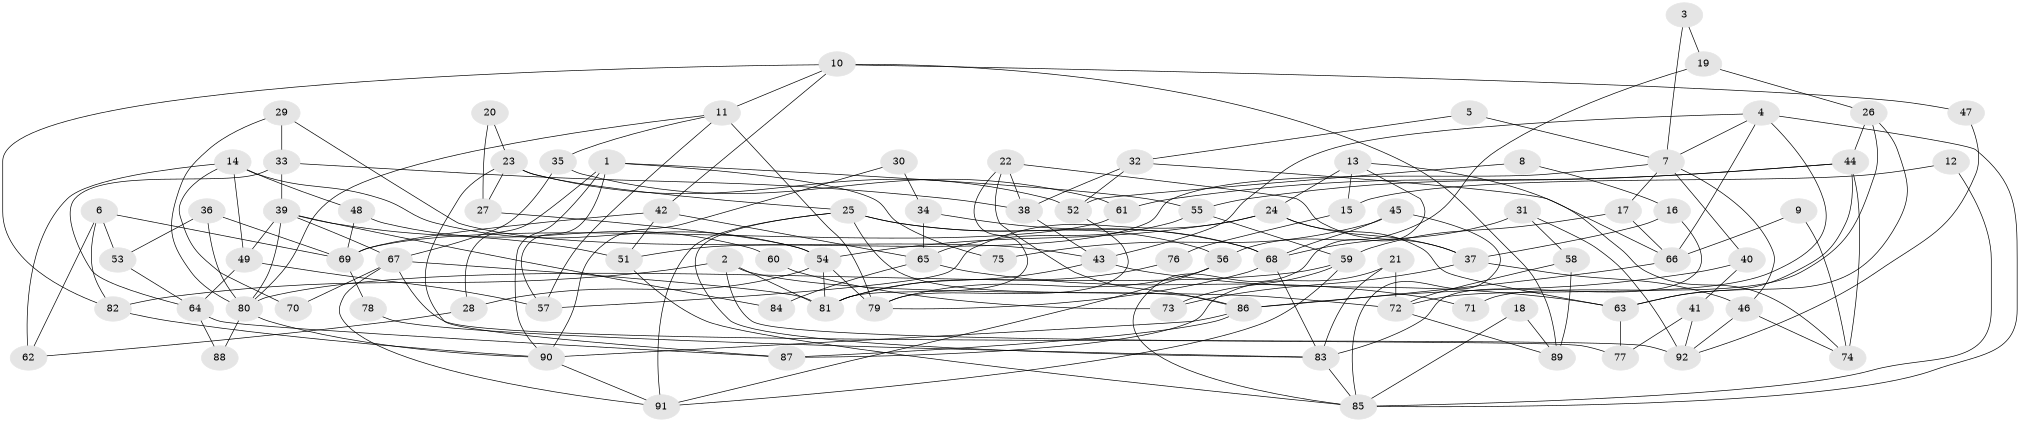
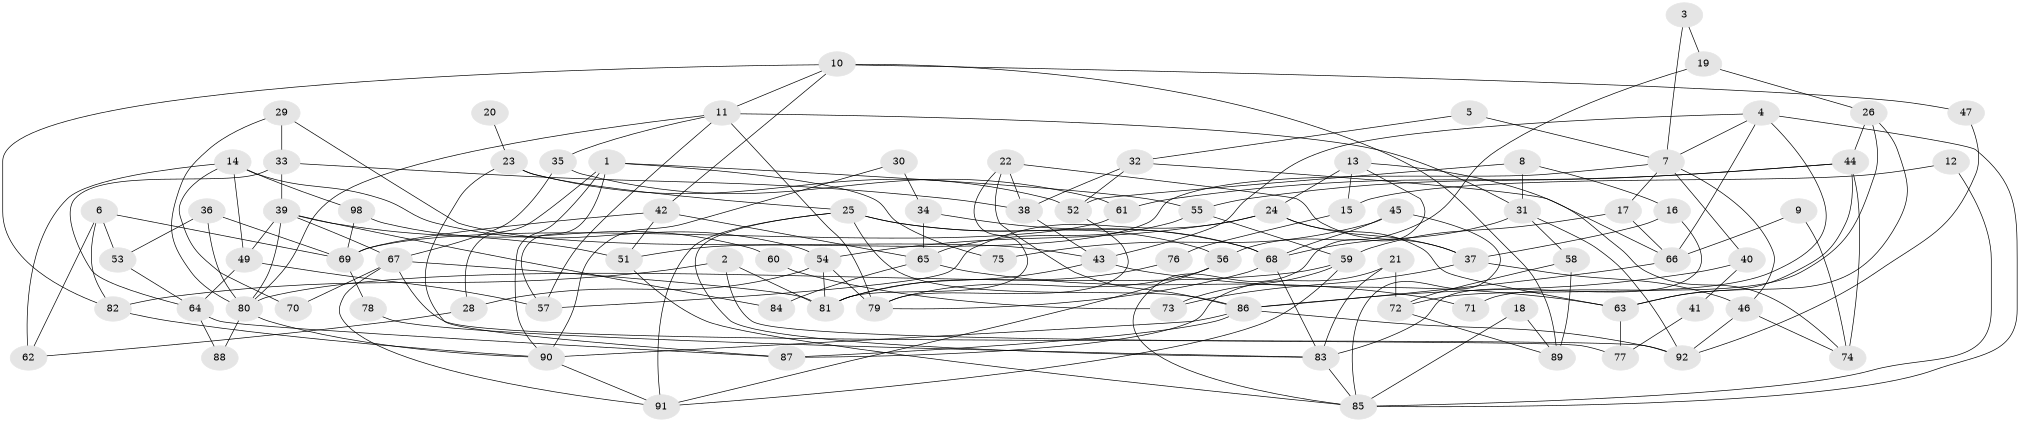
none -> (1131, 125)
none -> (1522, 187)
(357, 211) -> (357, 211)
(483, 211) -> none
(1057, 293) -> none
(1689, 334) -> (1475, 327)
